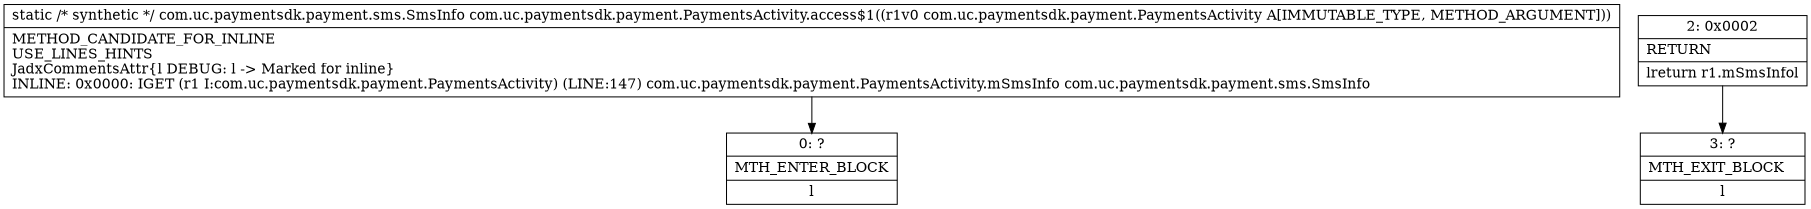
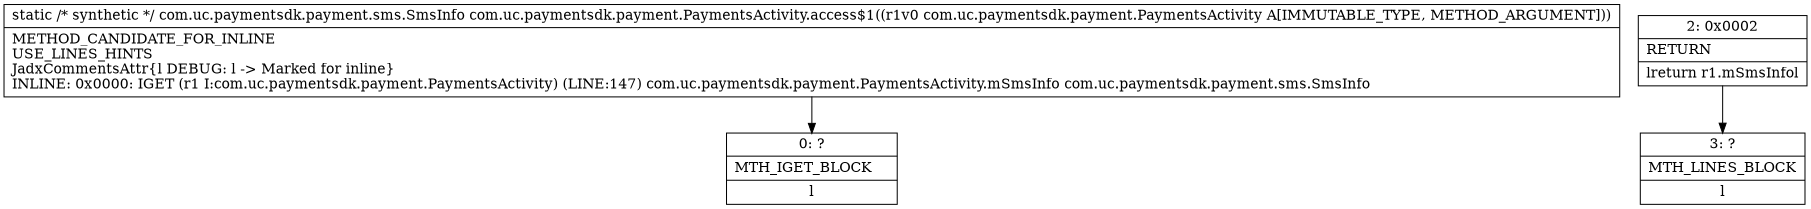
(812, 168) -> (803, 168)
(1717, 168) -> (1723, 168)
